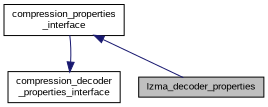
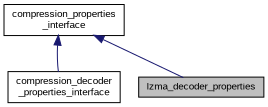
(71, 49) -> (57, 59)
